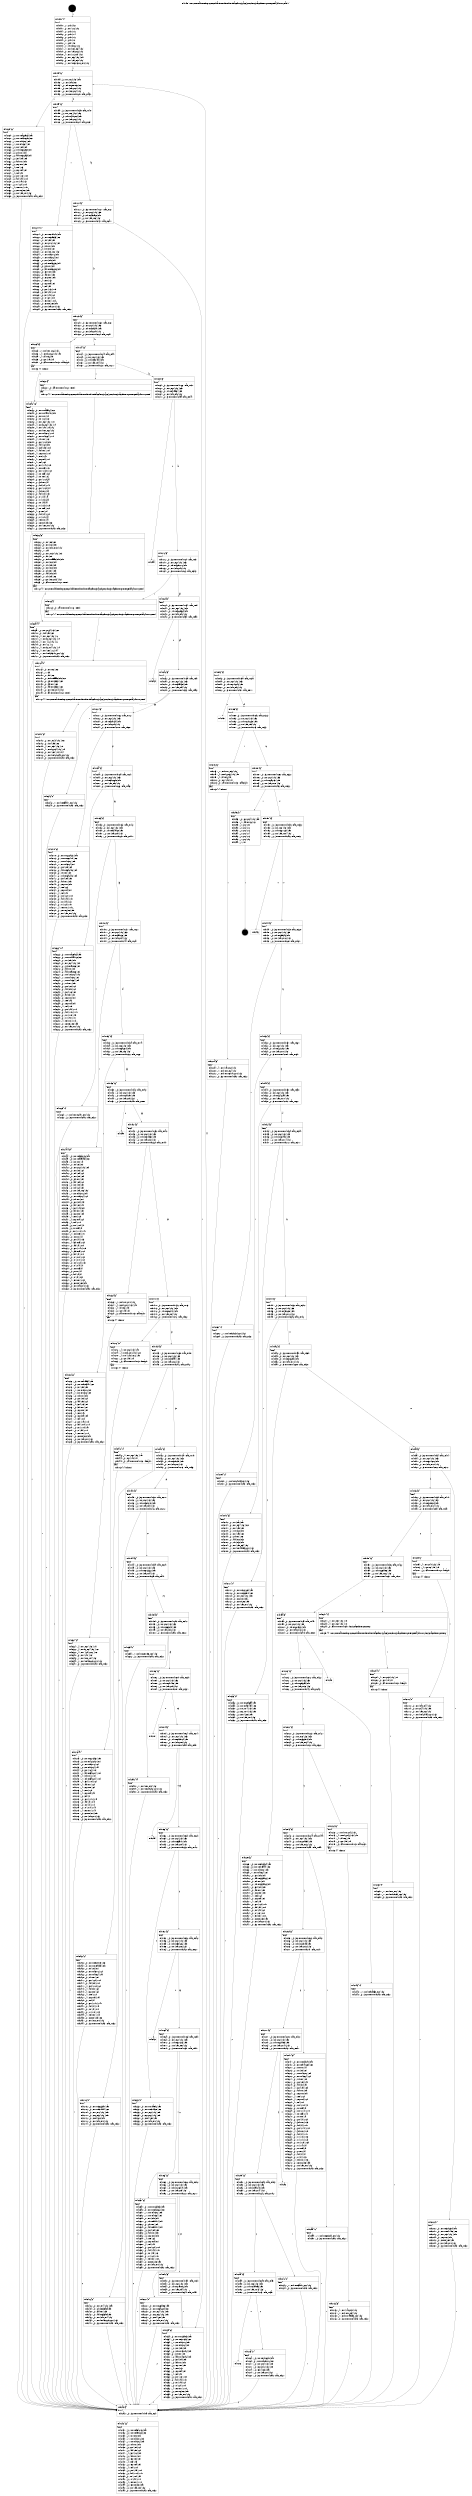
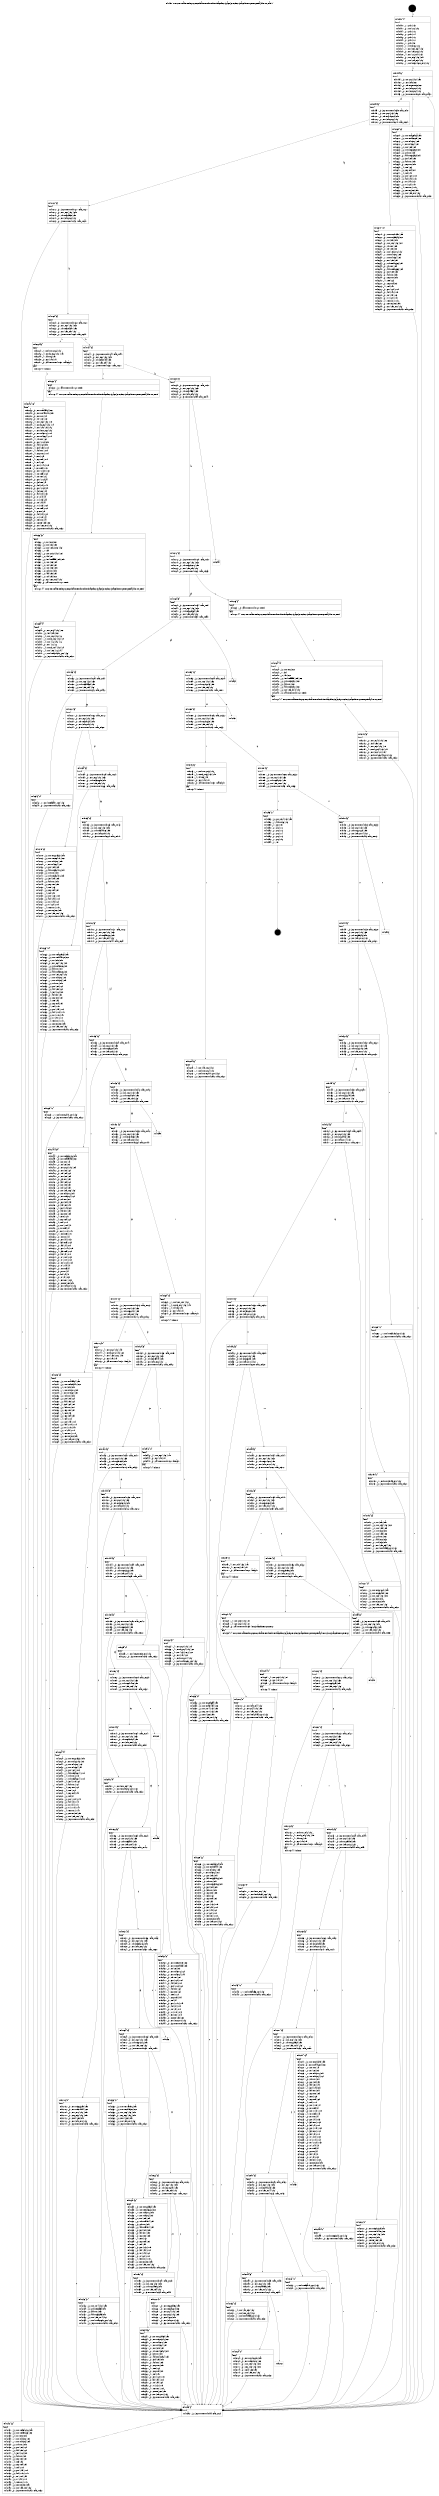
(202, 1255) -> (22, 1318)
